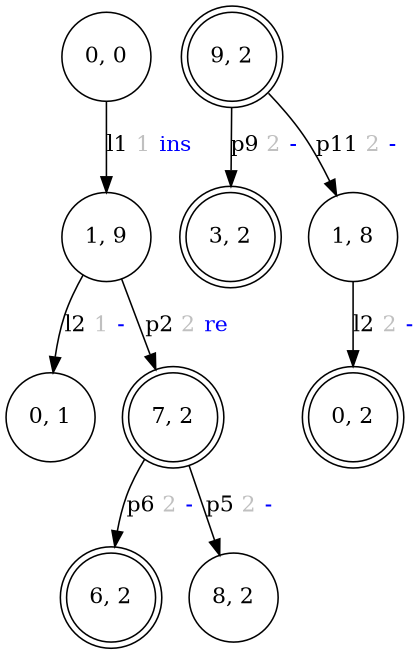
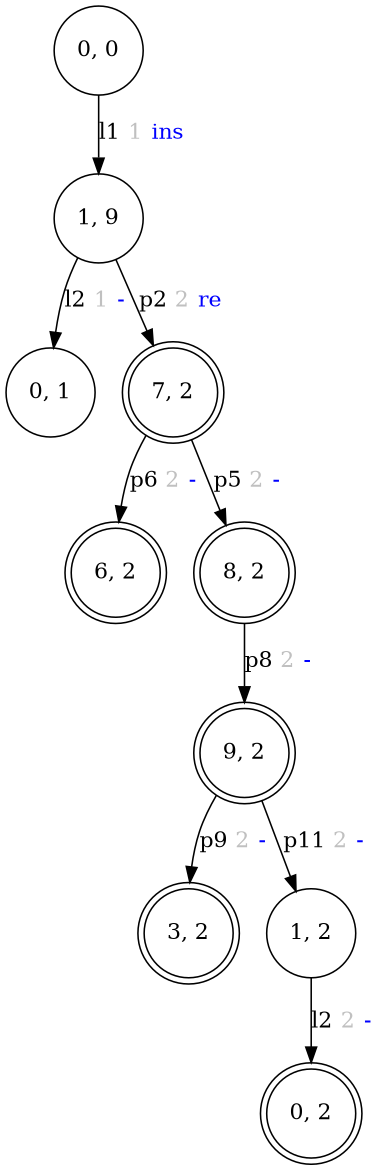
(353, 237) -> (311, 933)
(234, 598) -> (244, 573)
none -> (244, 655)
